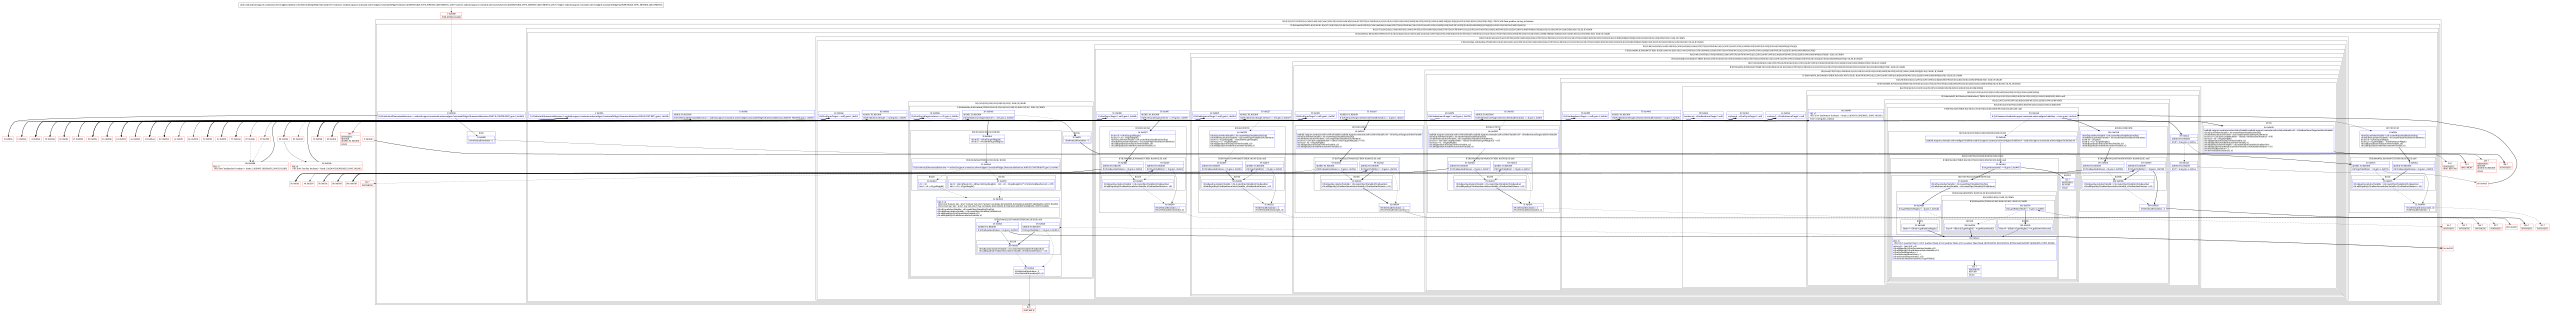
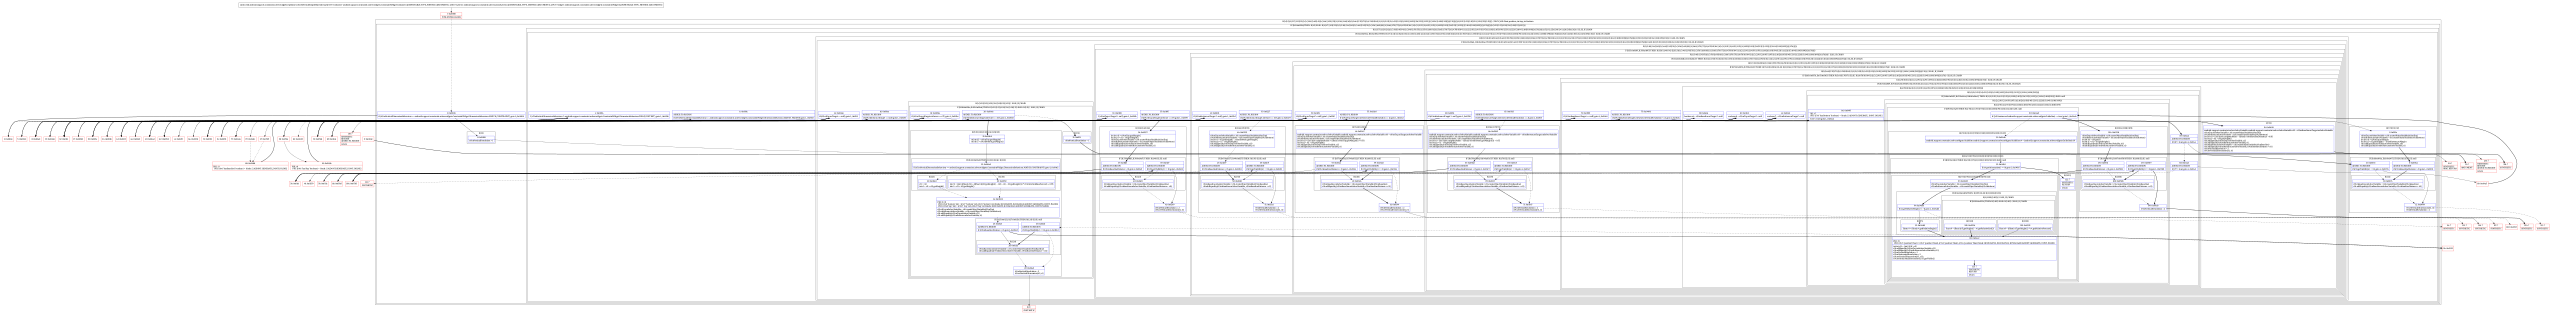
none -> (461, 121)
(2025, 207) -> none
